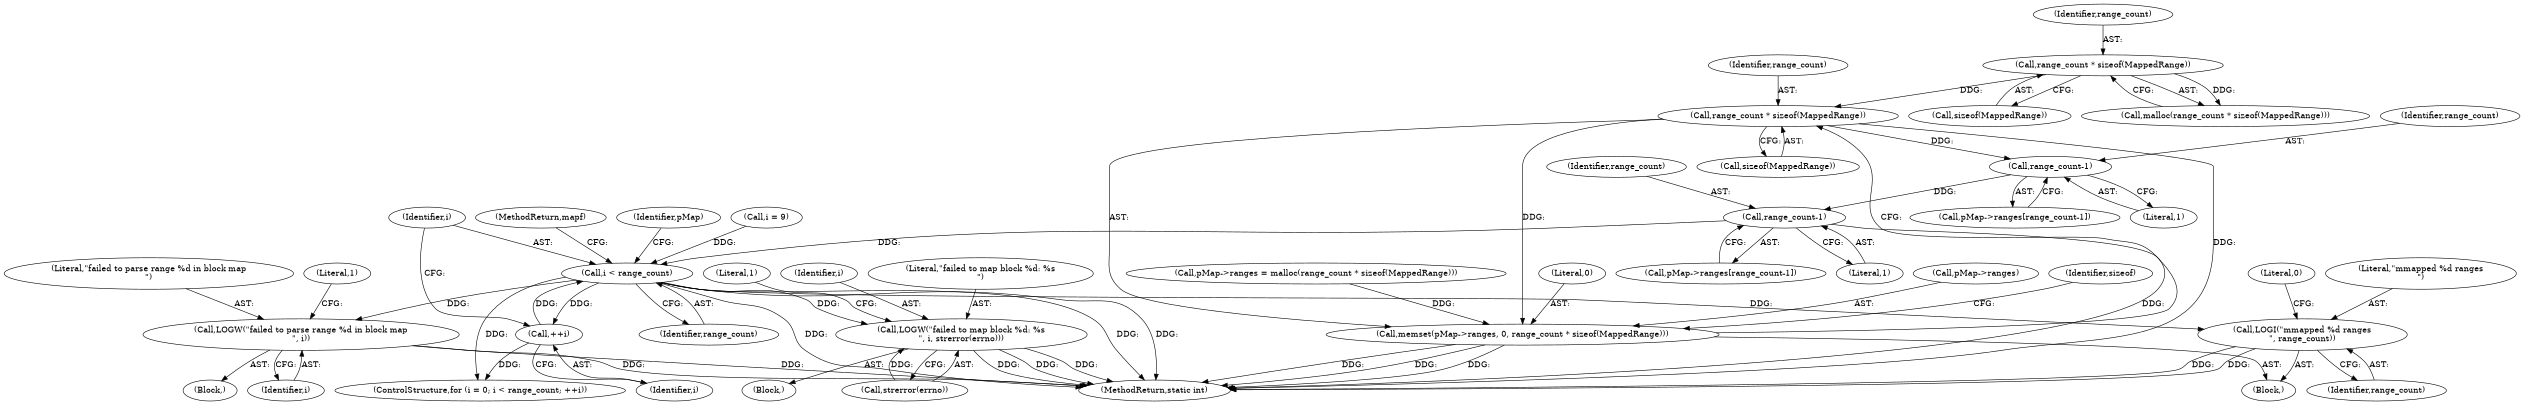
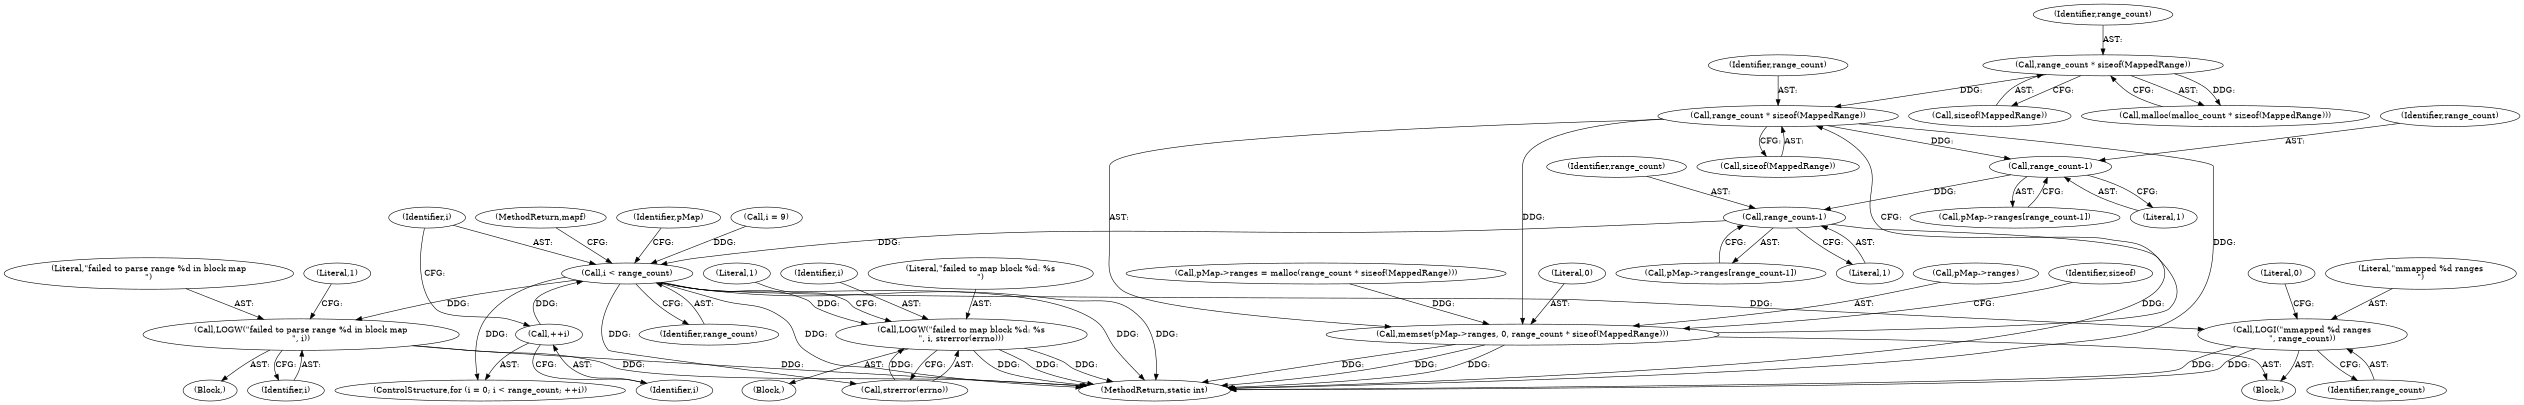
(2226, 116) -> (2226, 116)
(574, 297) -> (654, 358)
(511, 365) -> (511, 365)
